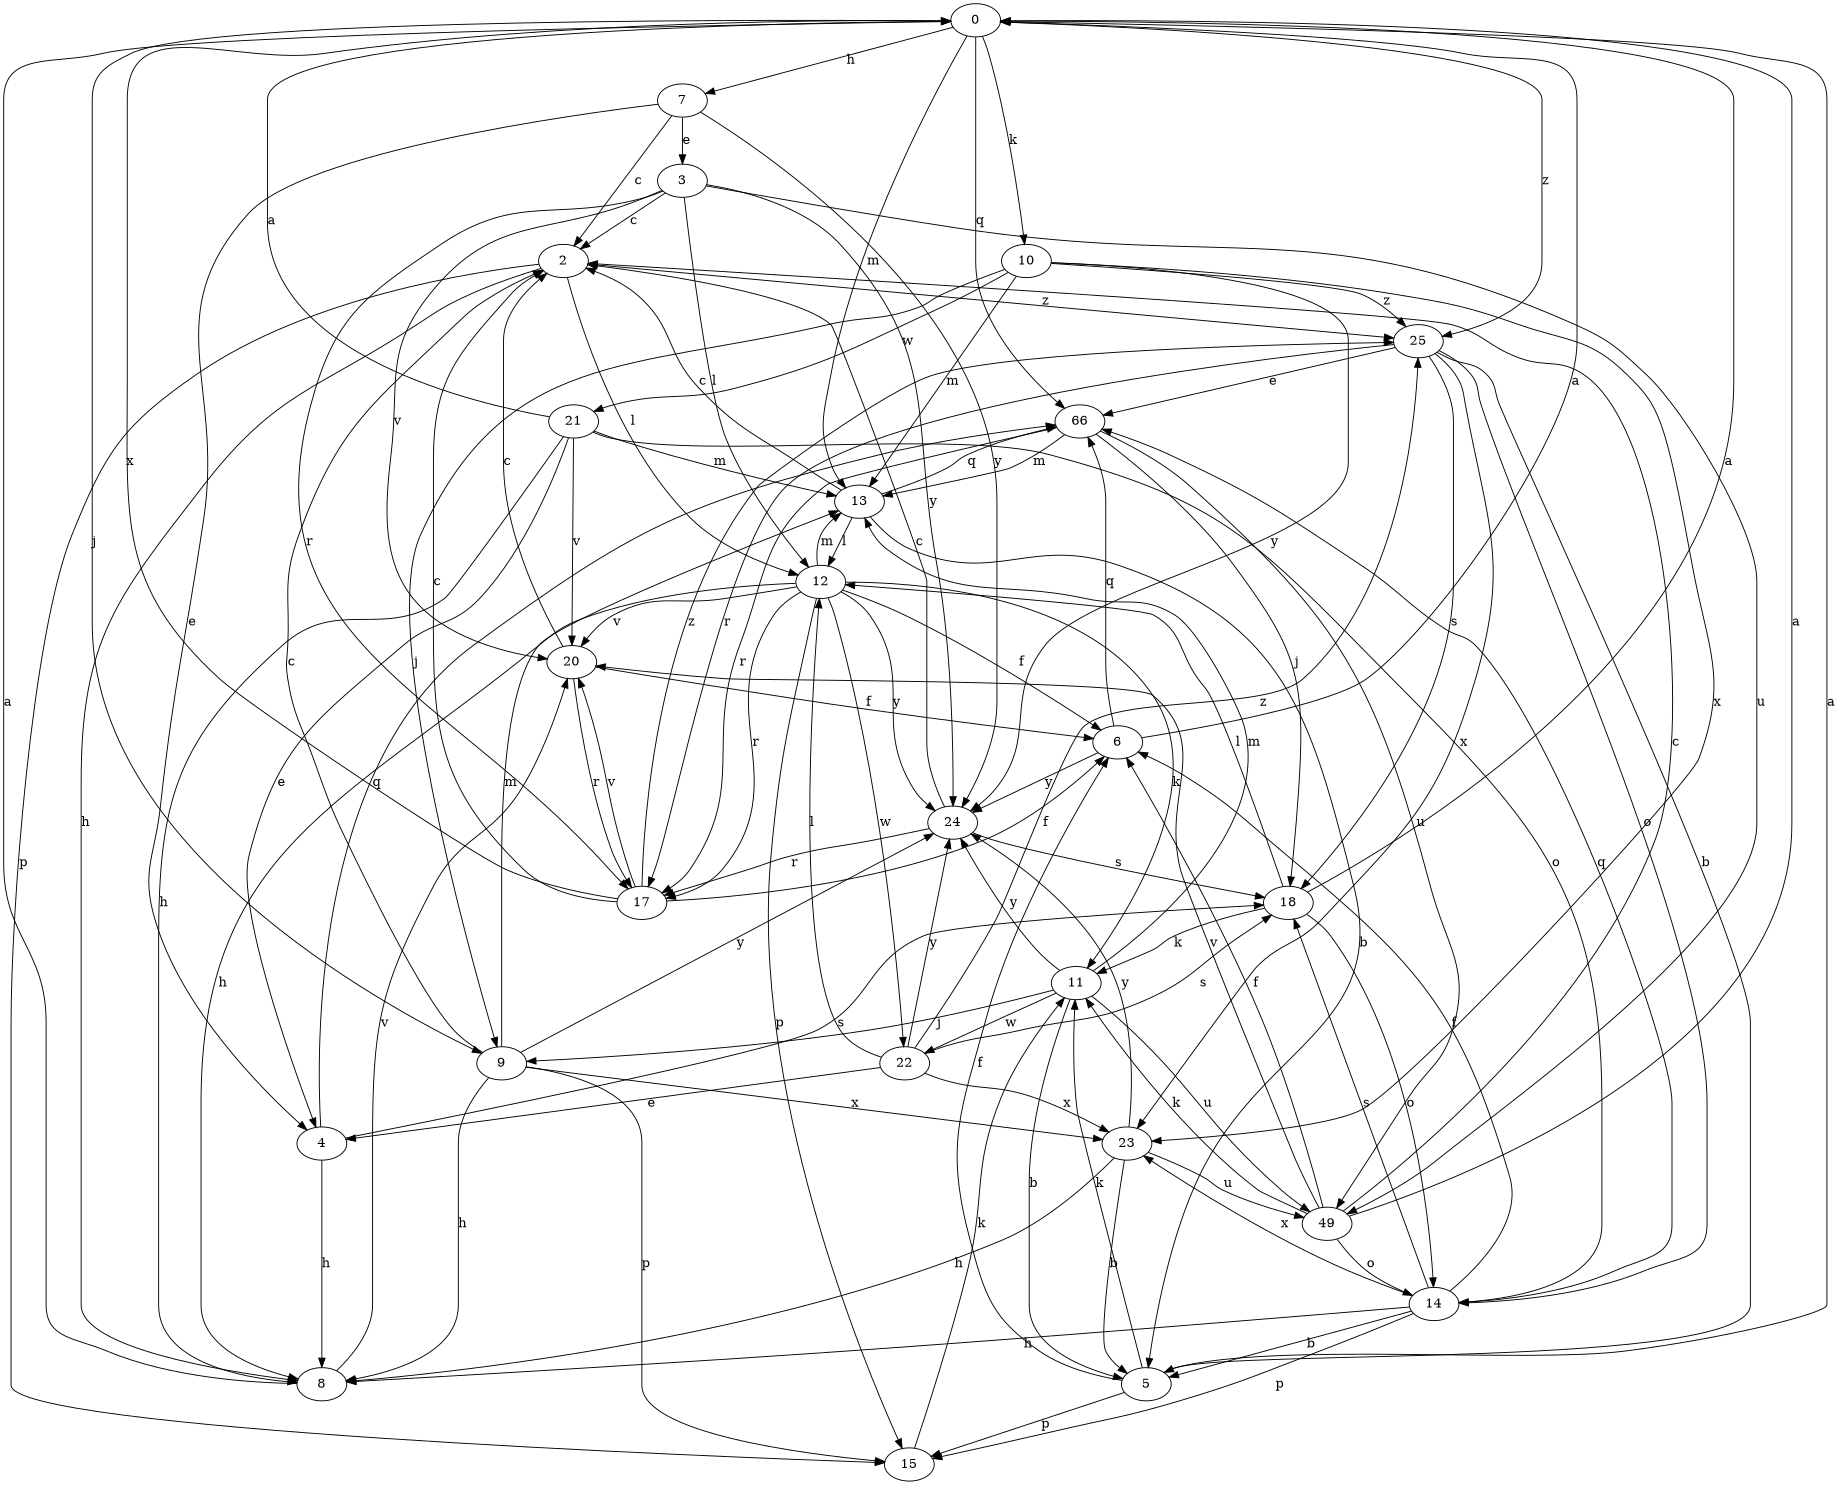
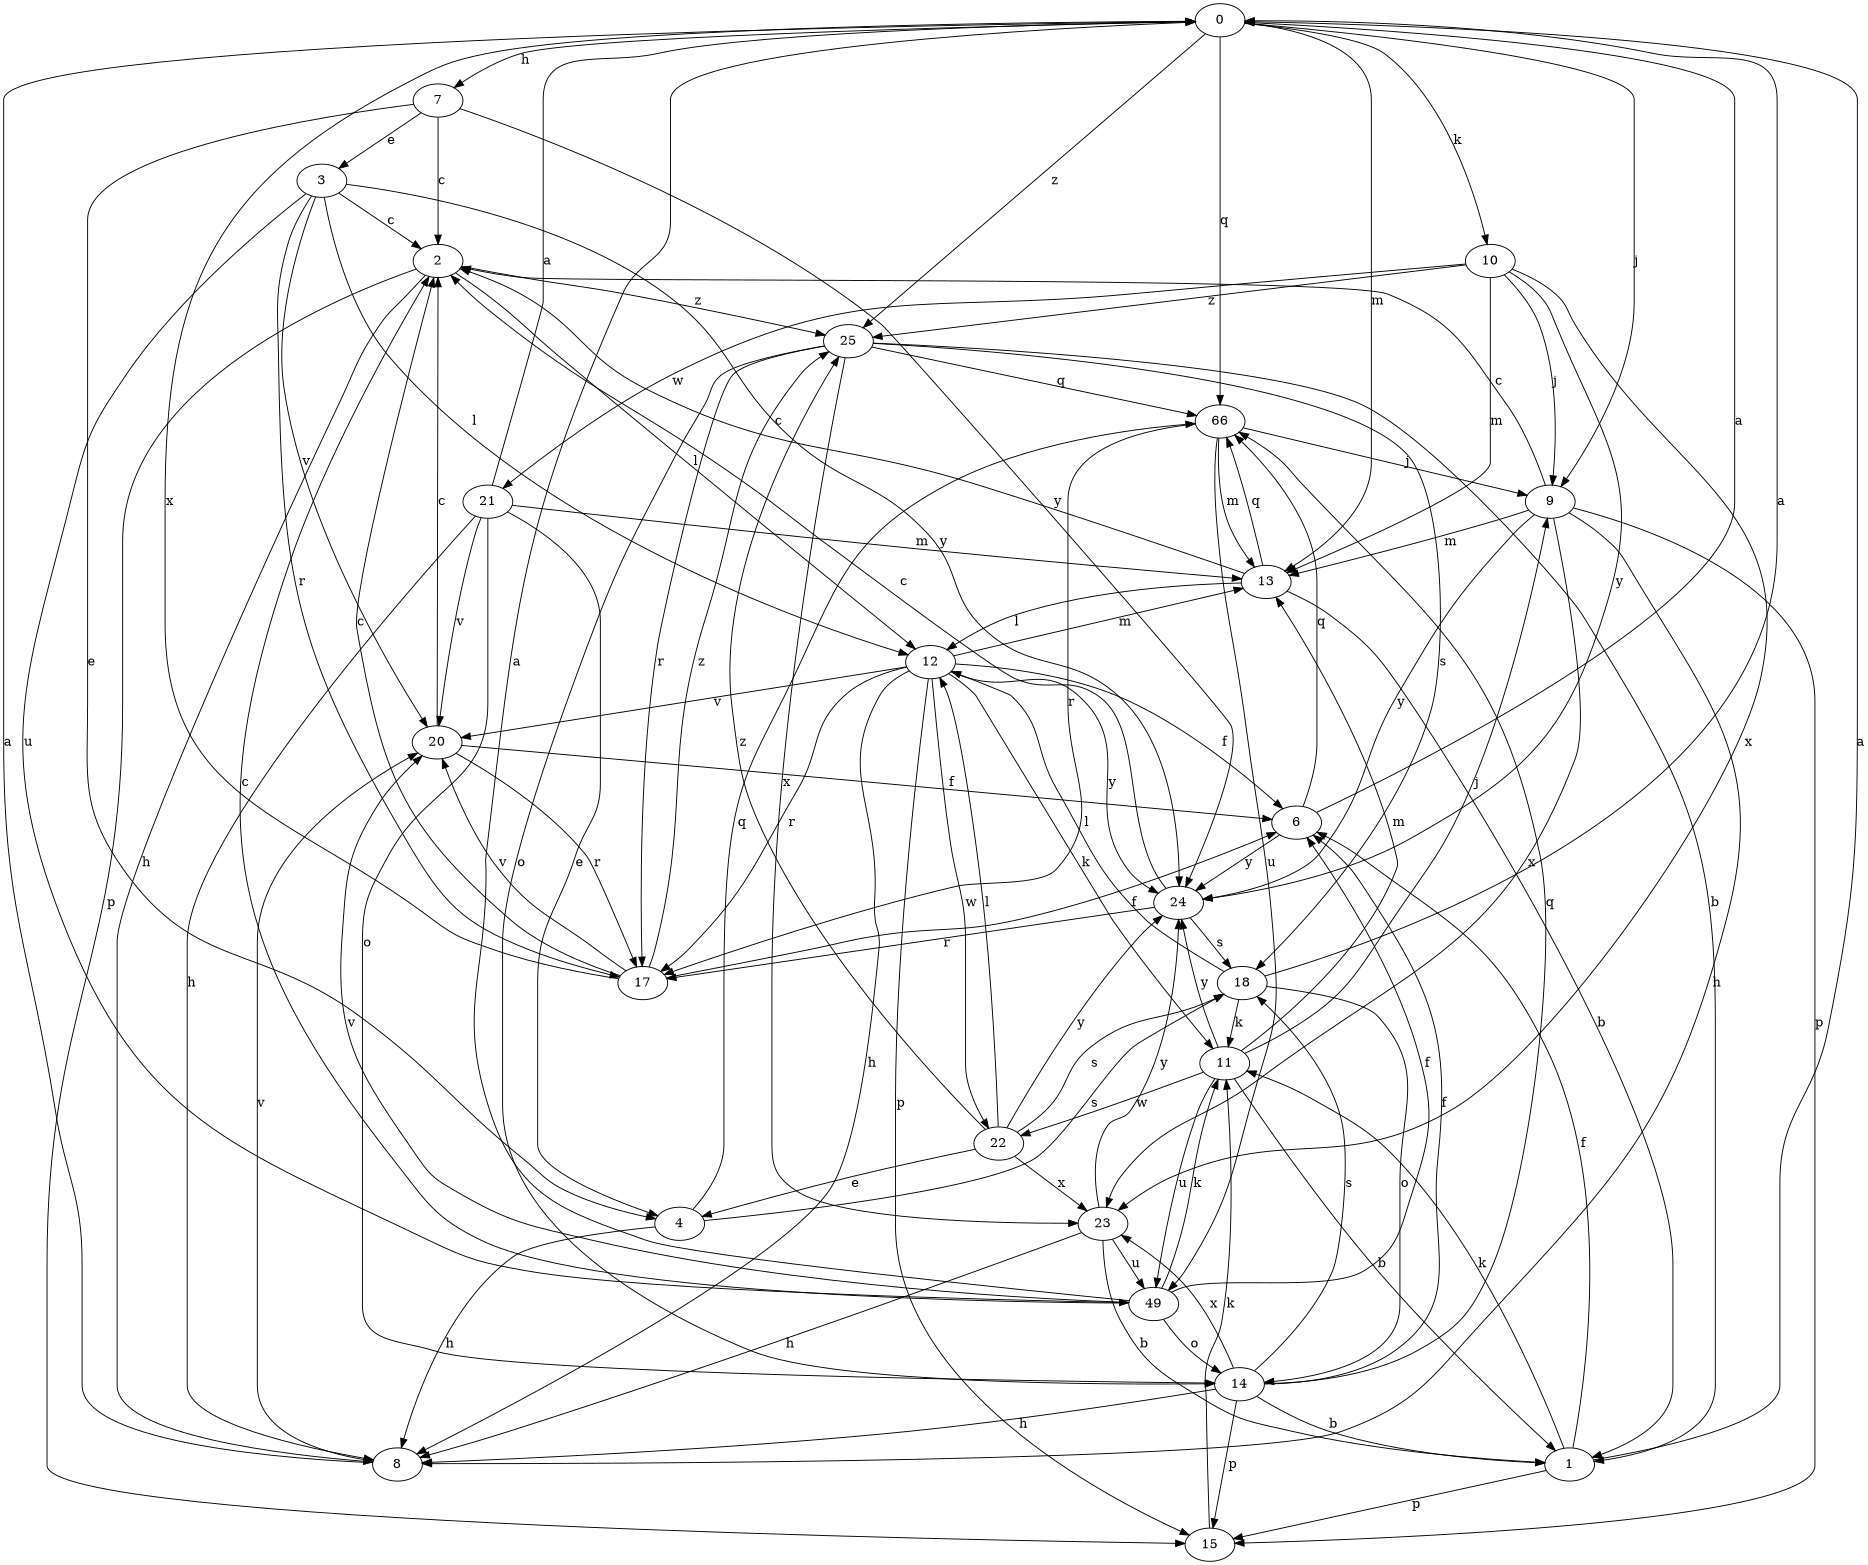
(1273, 381) -> (1061, 381)
(1273, 622) -> (1381, 461)
(1146, 1384) -> (1570, 1464)
